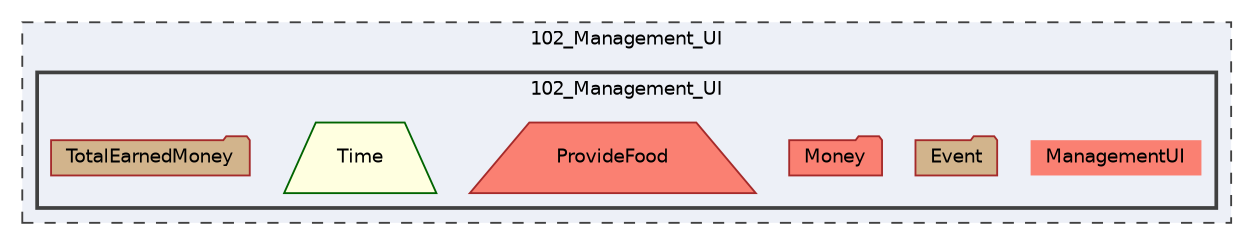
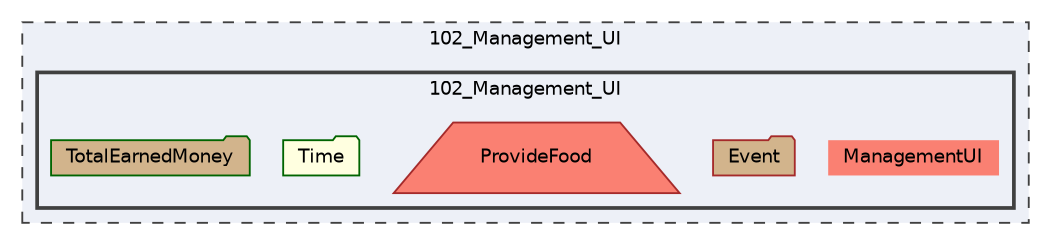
(150, 158) -> (150, 158)
(360, 158) -> (321, 158)
(836, 158) -> none
